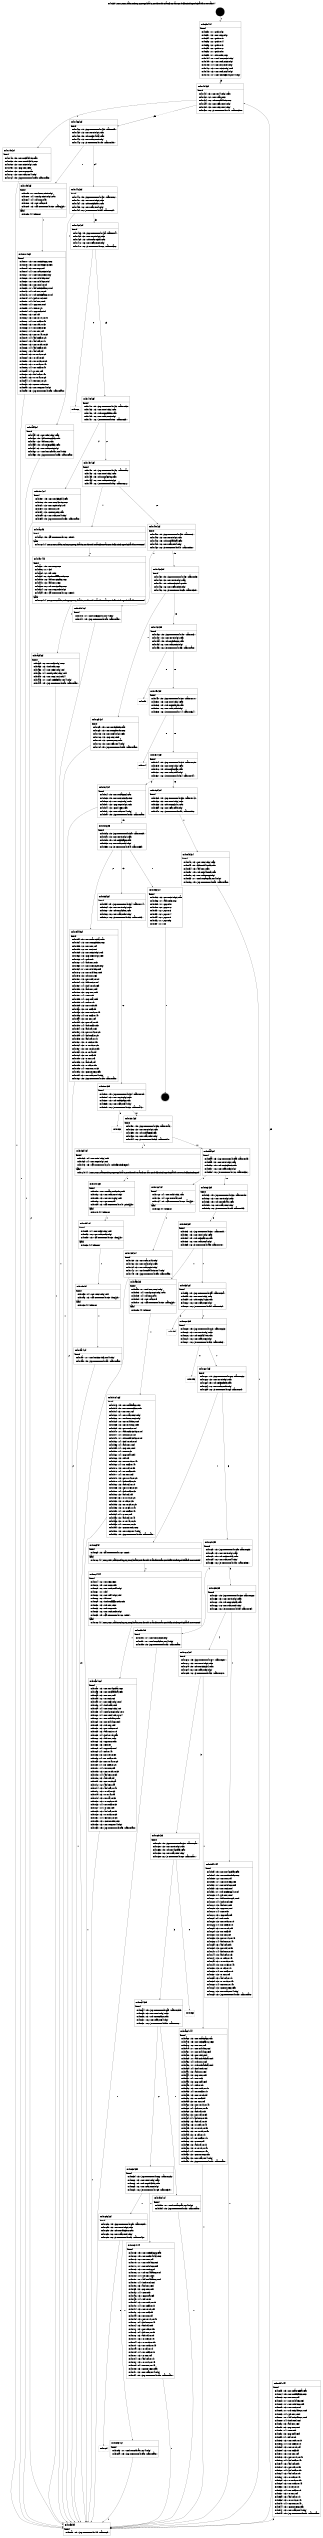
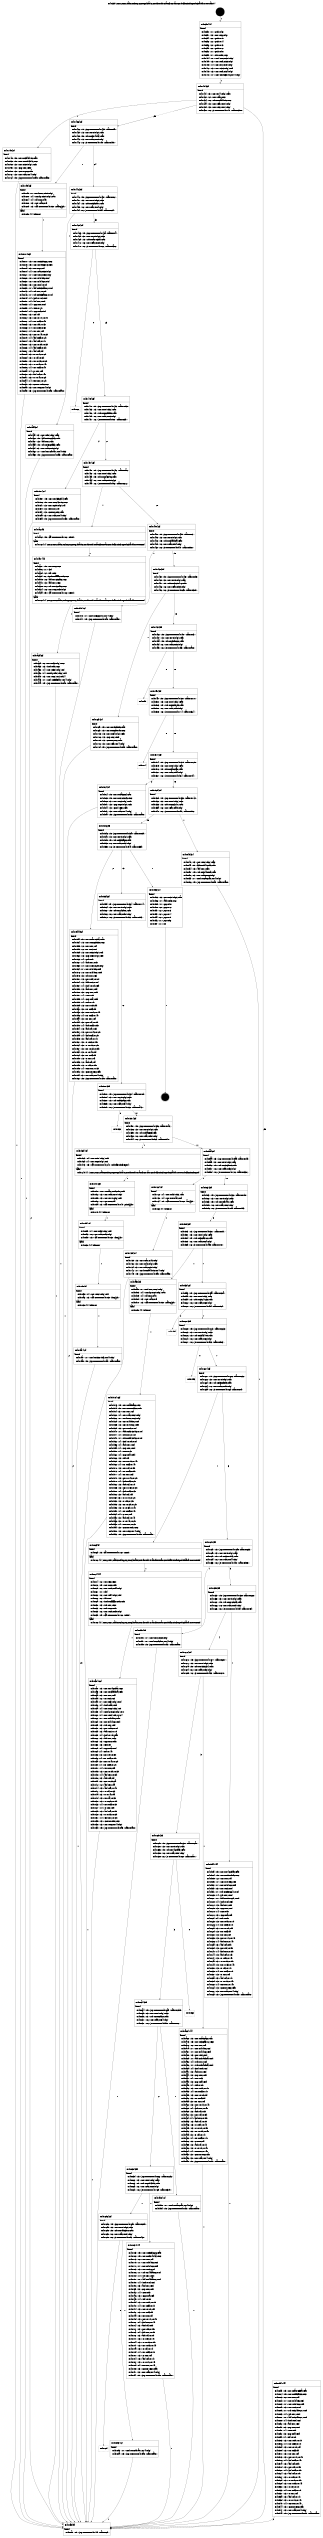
(221, 81) -> (221, 81)
(122, 820) -> (148, 819)
(269, 1384) -> (263, 1384)
